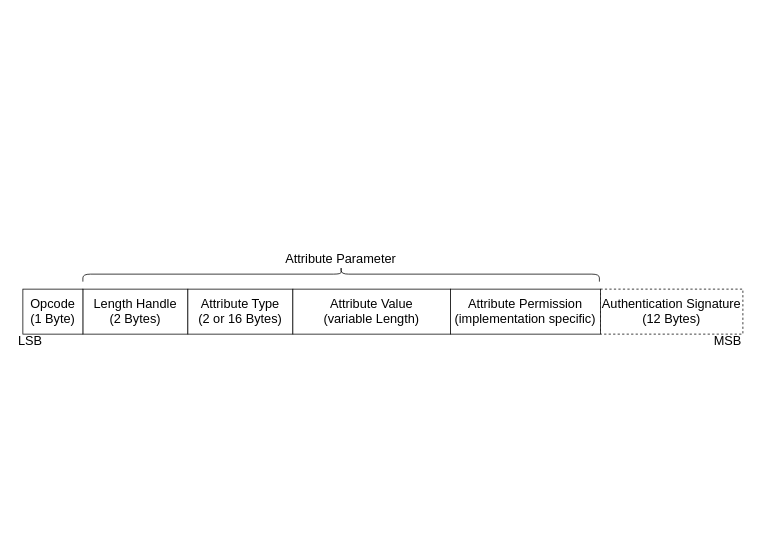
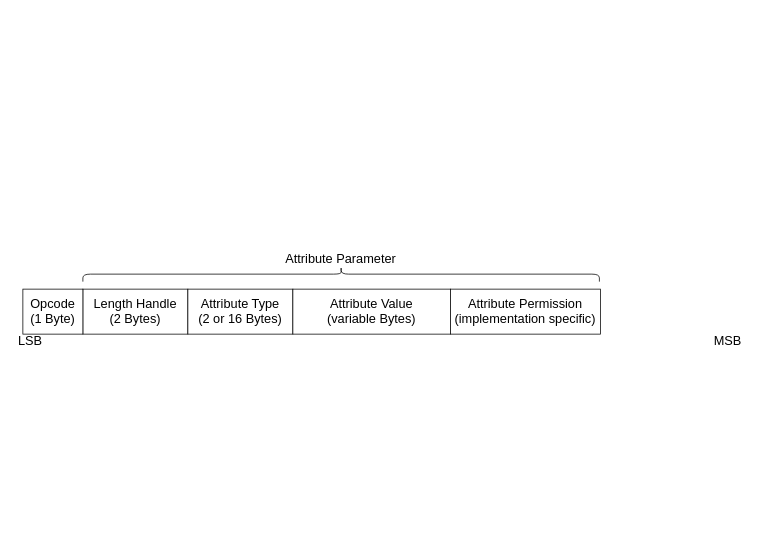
(372, 312) -> (372, 312)
(672, 312) -> none
